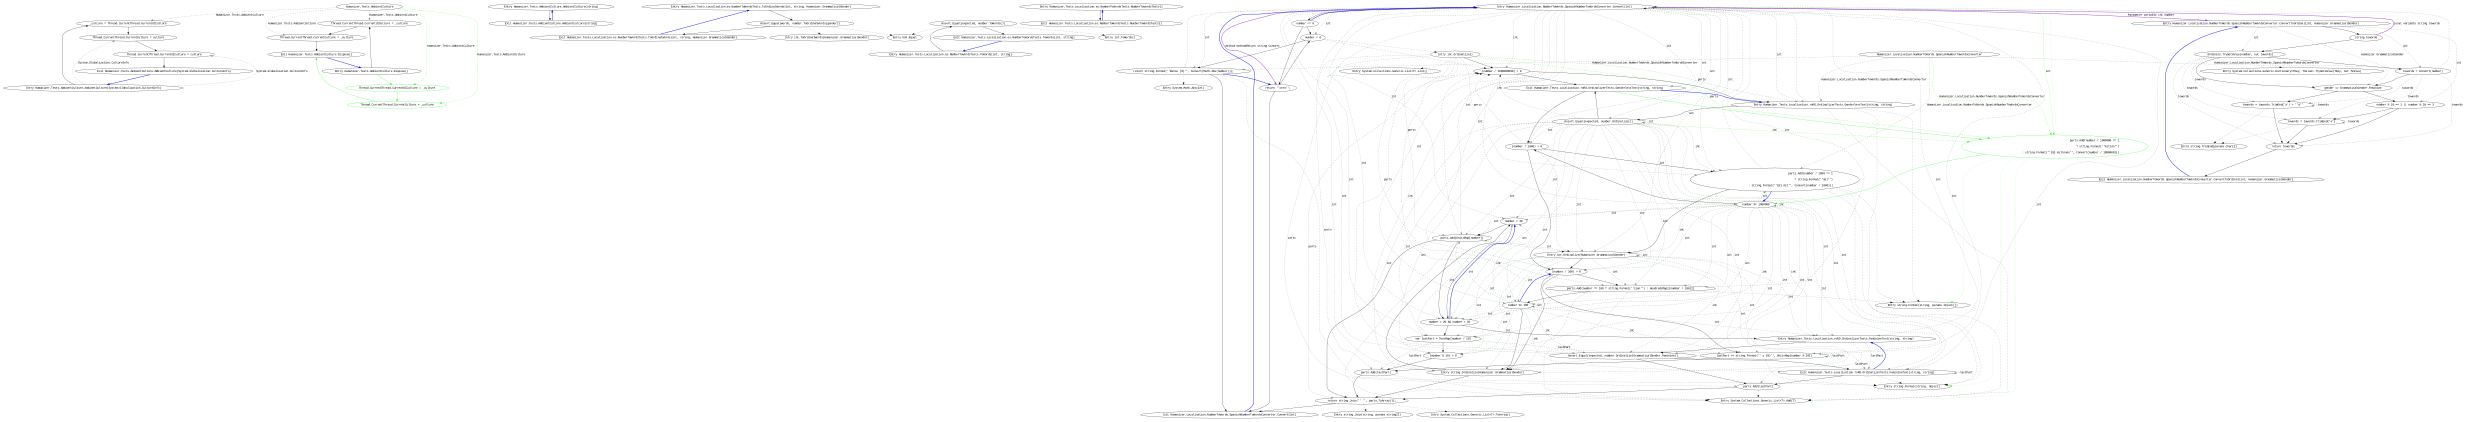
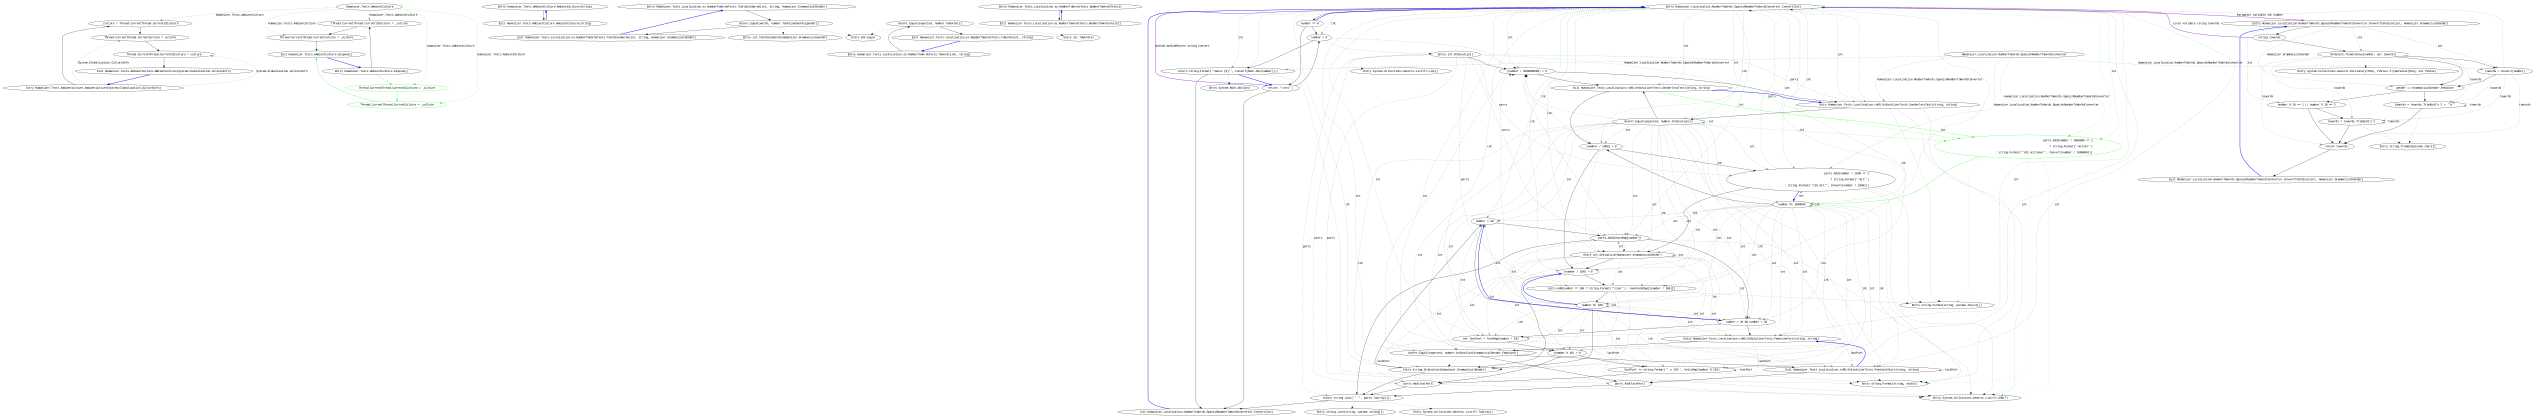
(1540, 272) -> none
(1669, 322) -> (1614, 362)
